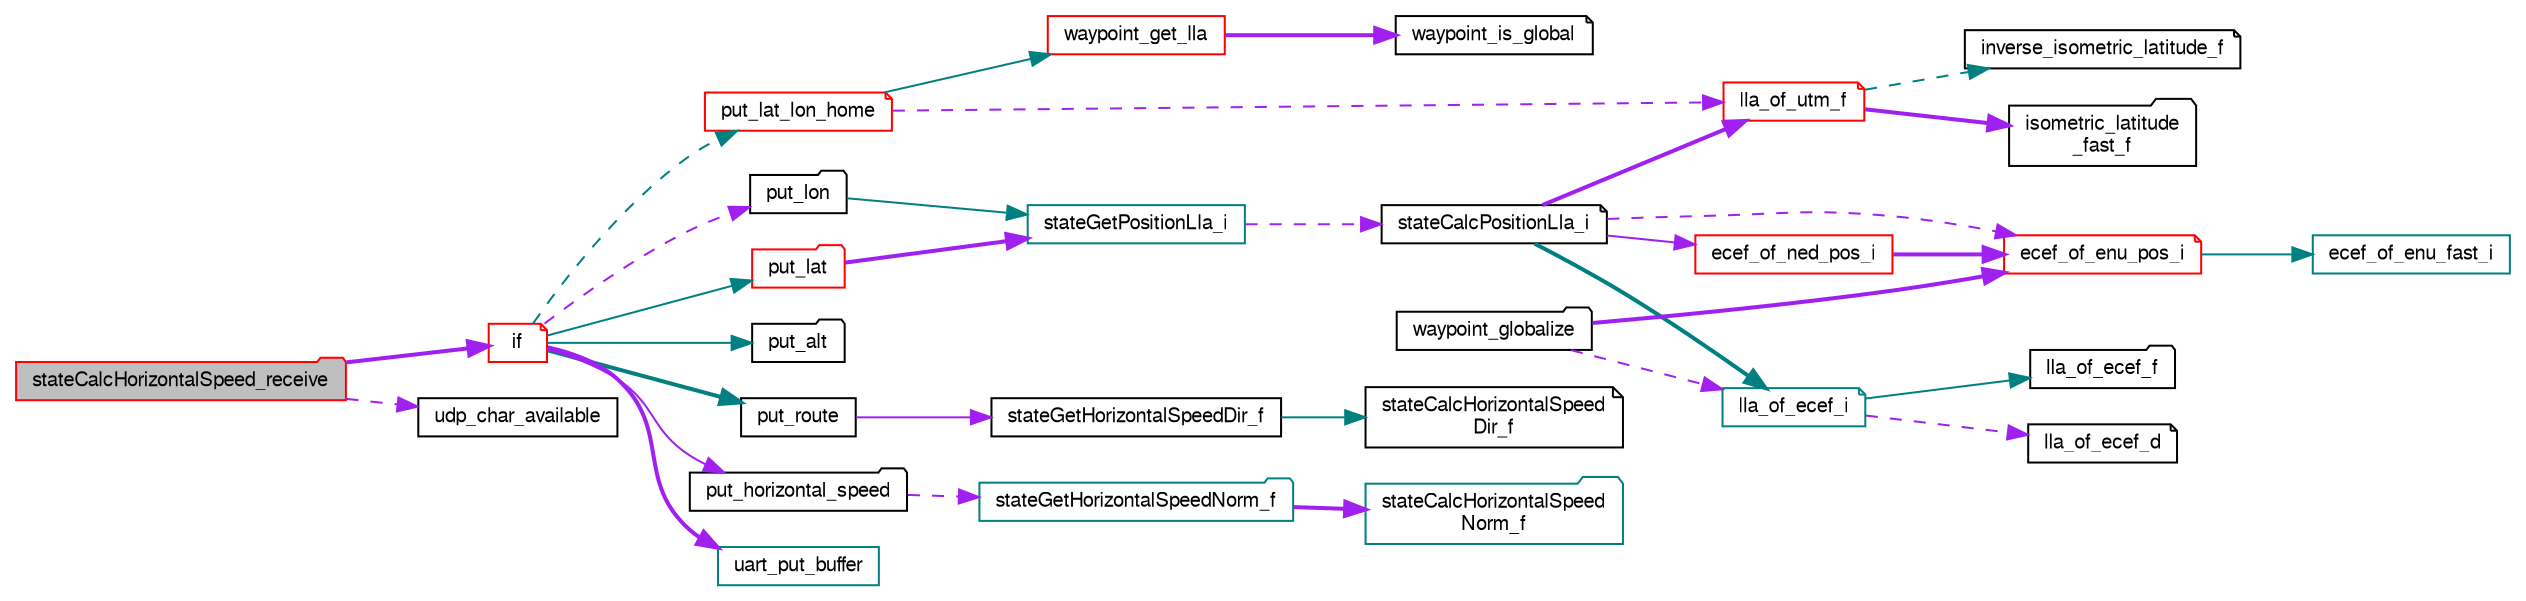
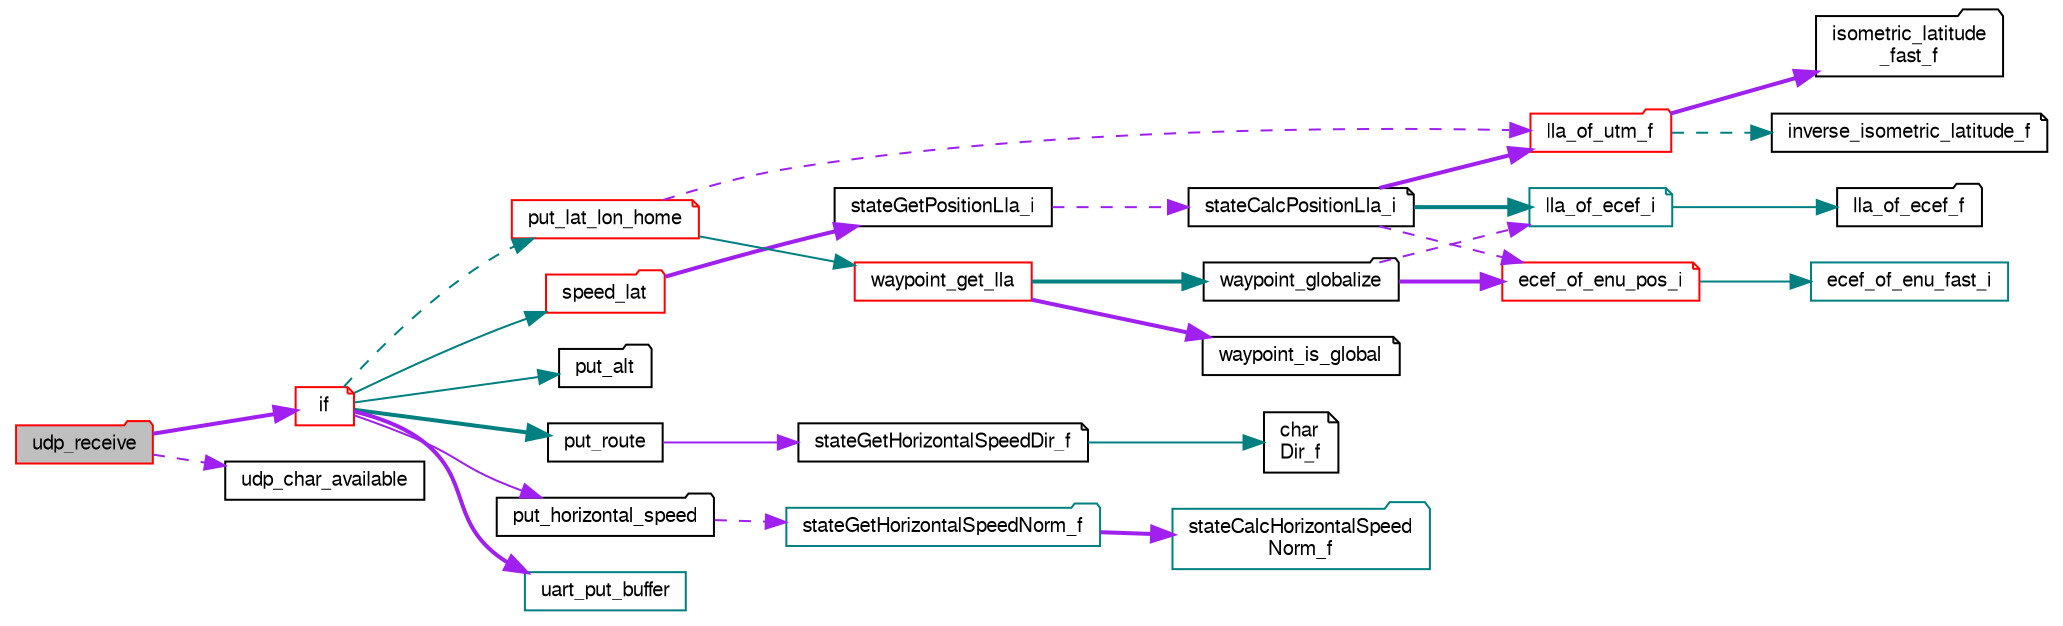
(1794, 102) -> (1601, 133)
(798, 194) -> none
(1136, 224) -> (943, 207)
(1794, 254) -> none
(798, 268) -> (605, 294)
none -> (1107, 282)
(181, 381) -> (84, 444)
(1136, 417) -> (943, 442)
(1494, 417) -> (1301, 442)
(2103, 443) -> none
